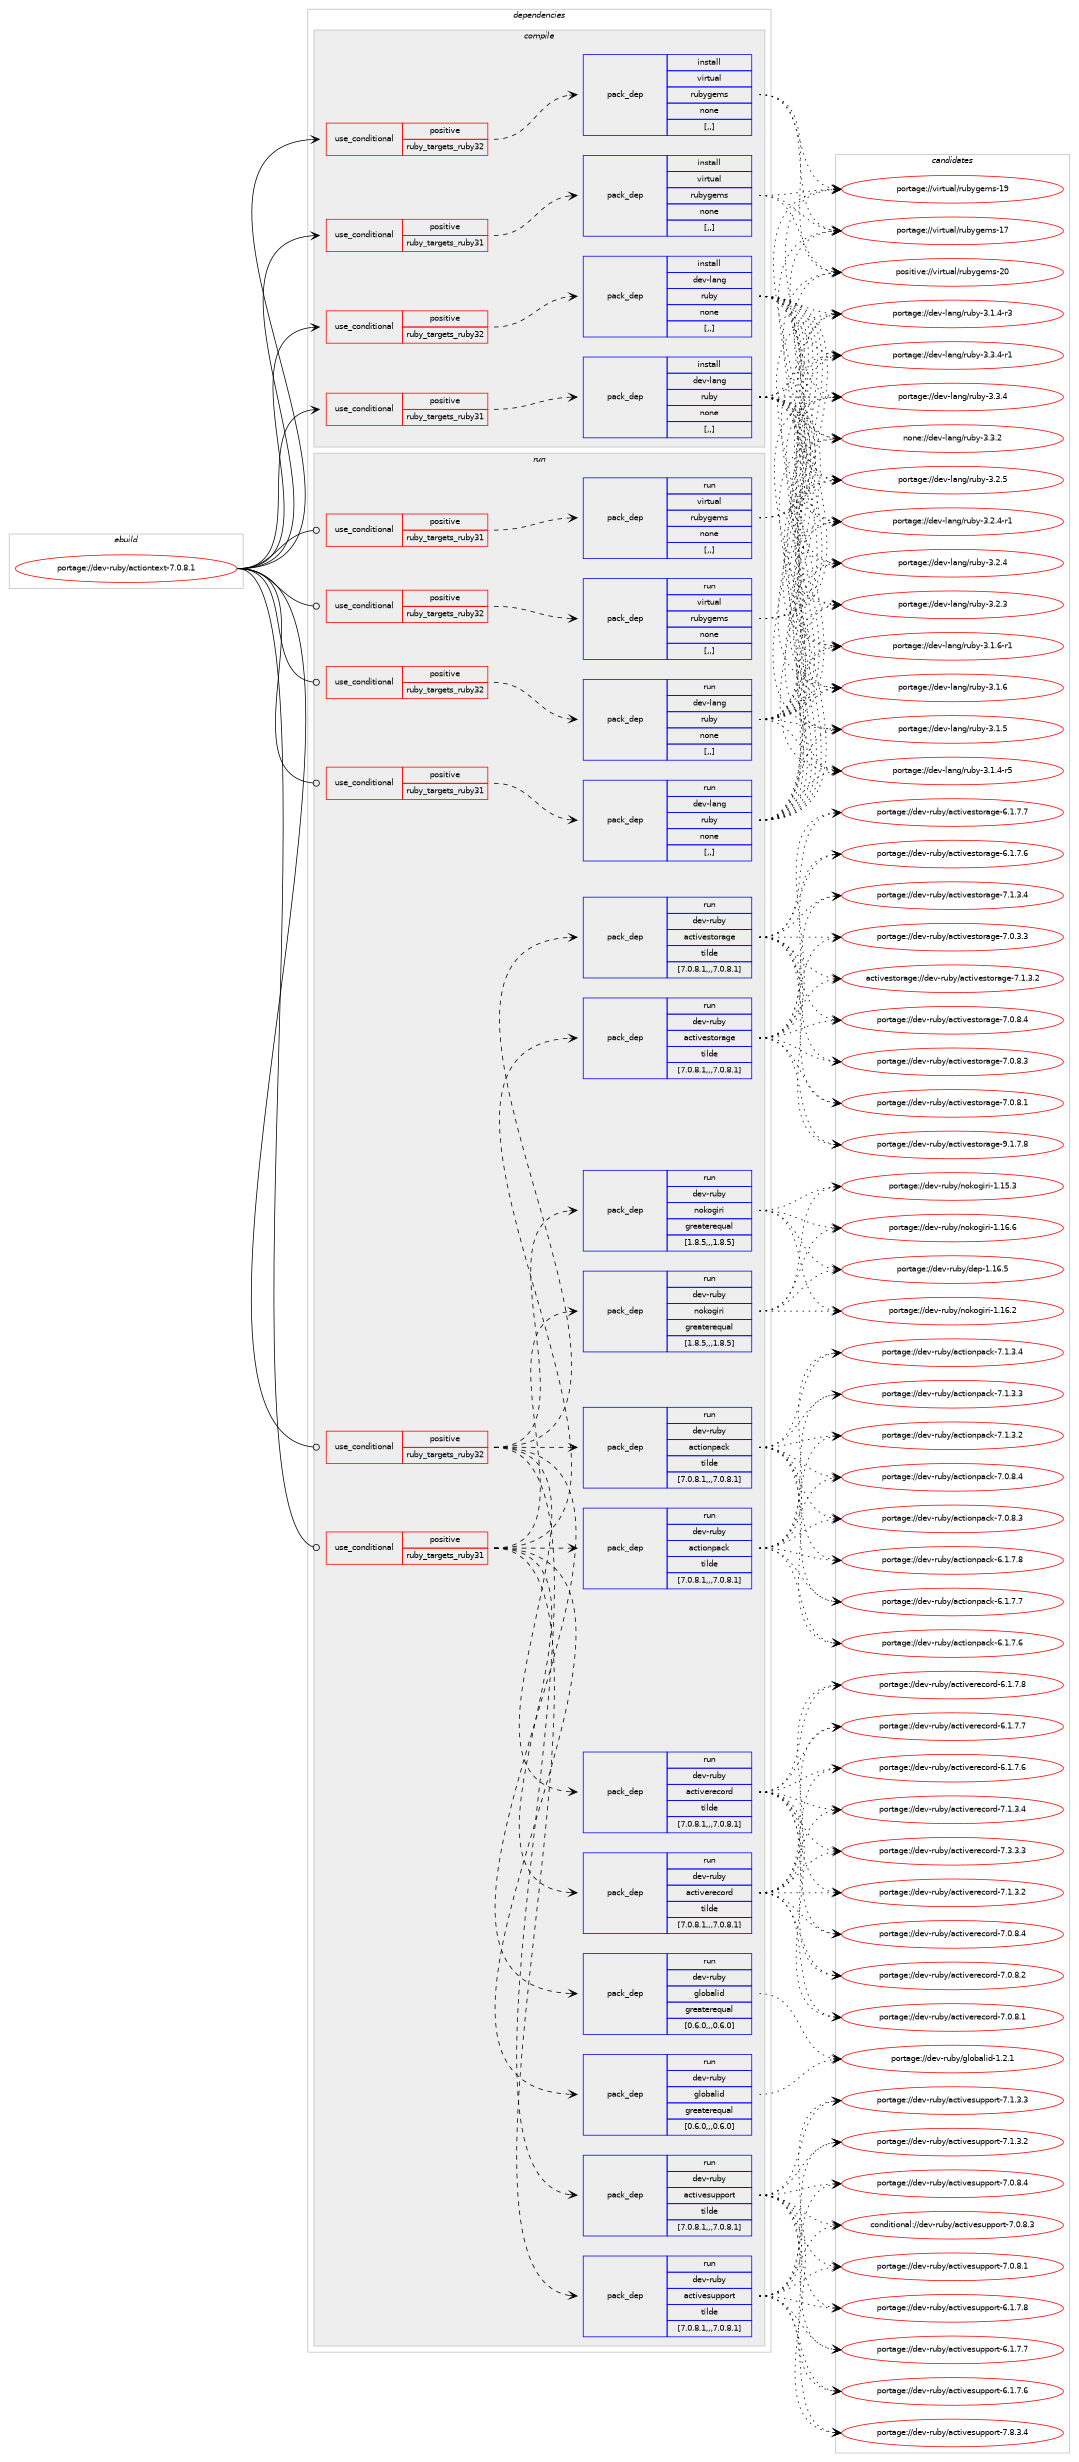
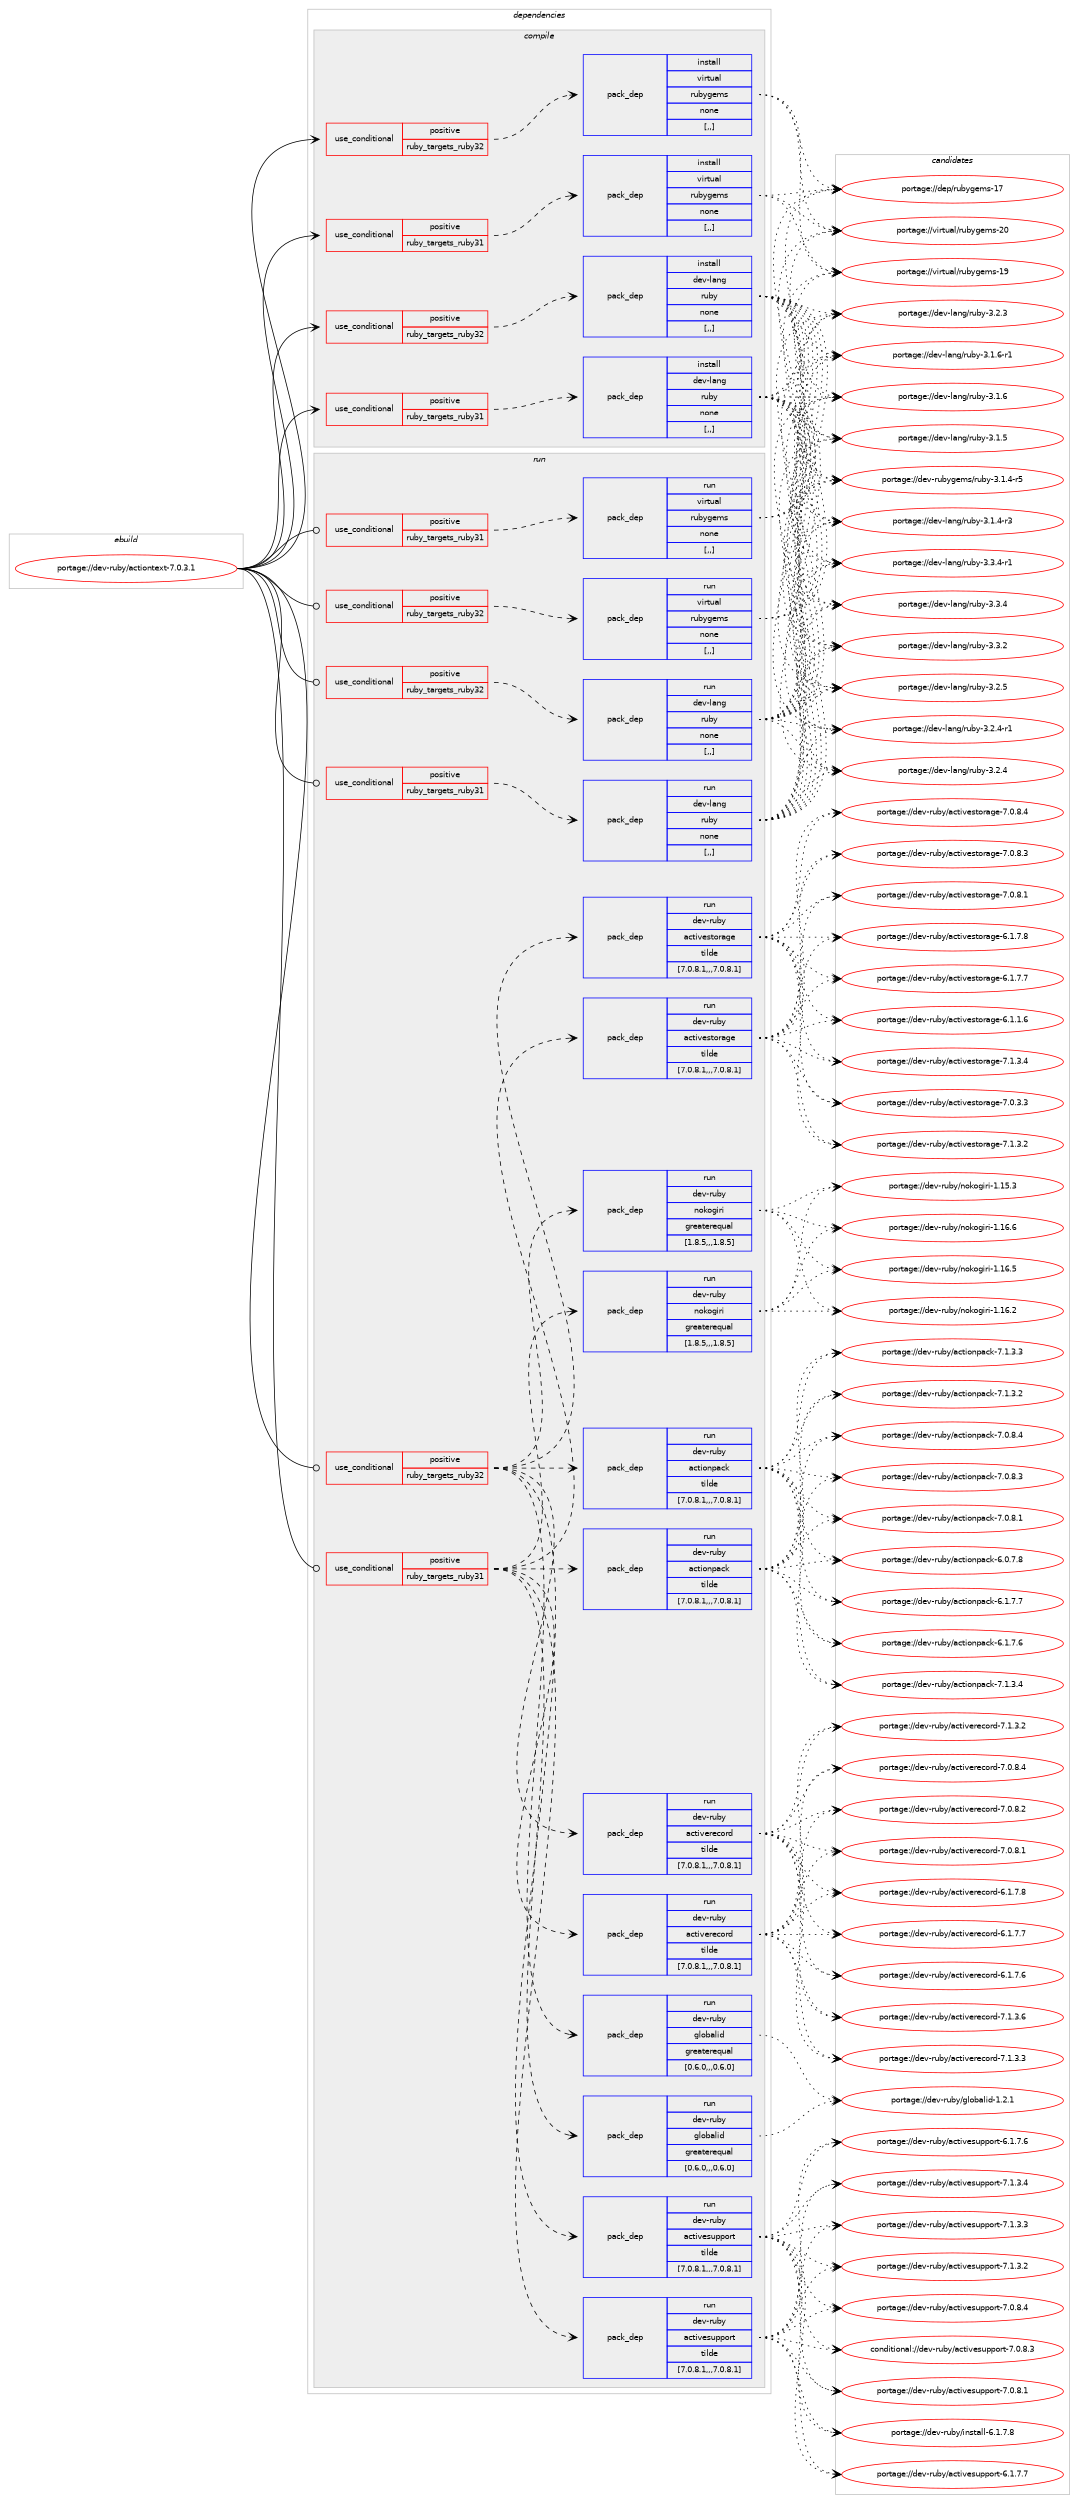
(953, 231) -> (953, 189)
(953, 272) -> (953, 231)
(953, 439) -> (953, 646)
(126, 569) -> (126, 569)
(953, 771) -> (953, 480)
(953, 854) -> (953, 1020)
(953, 979) -> (953, 1145)
(953, 1145) -> (953, 937)
(953, 1270) -> (953, 1270)
none -> (953, 1519)
(953, 1560) -> (953, 1560)
(953, 1810) -> (953, 2017)
(953, 1851) -> (953, 2059)
(953, 2308) -> (953, 2433)
(953, 2433) -> (953, 2184)
